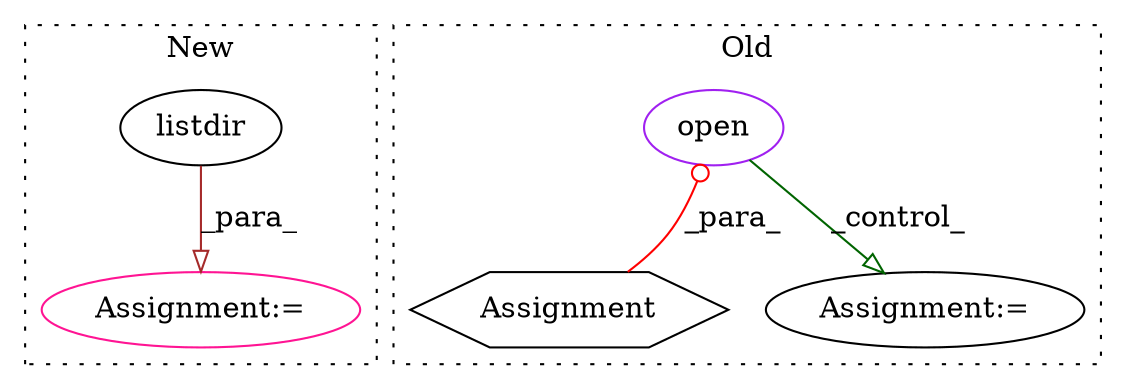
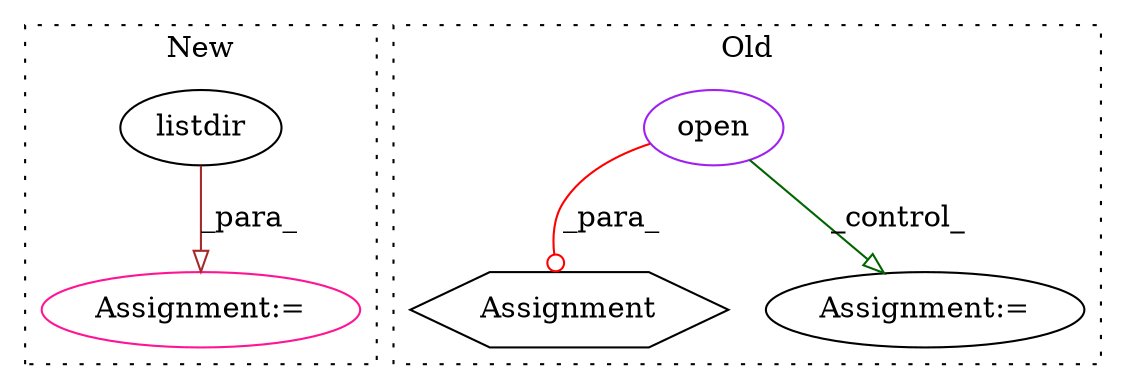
(670, 232) -> (580, 182)
